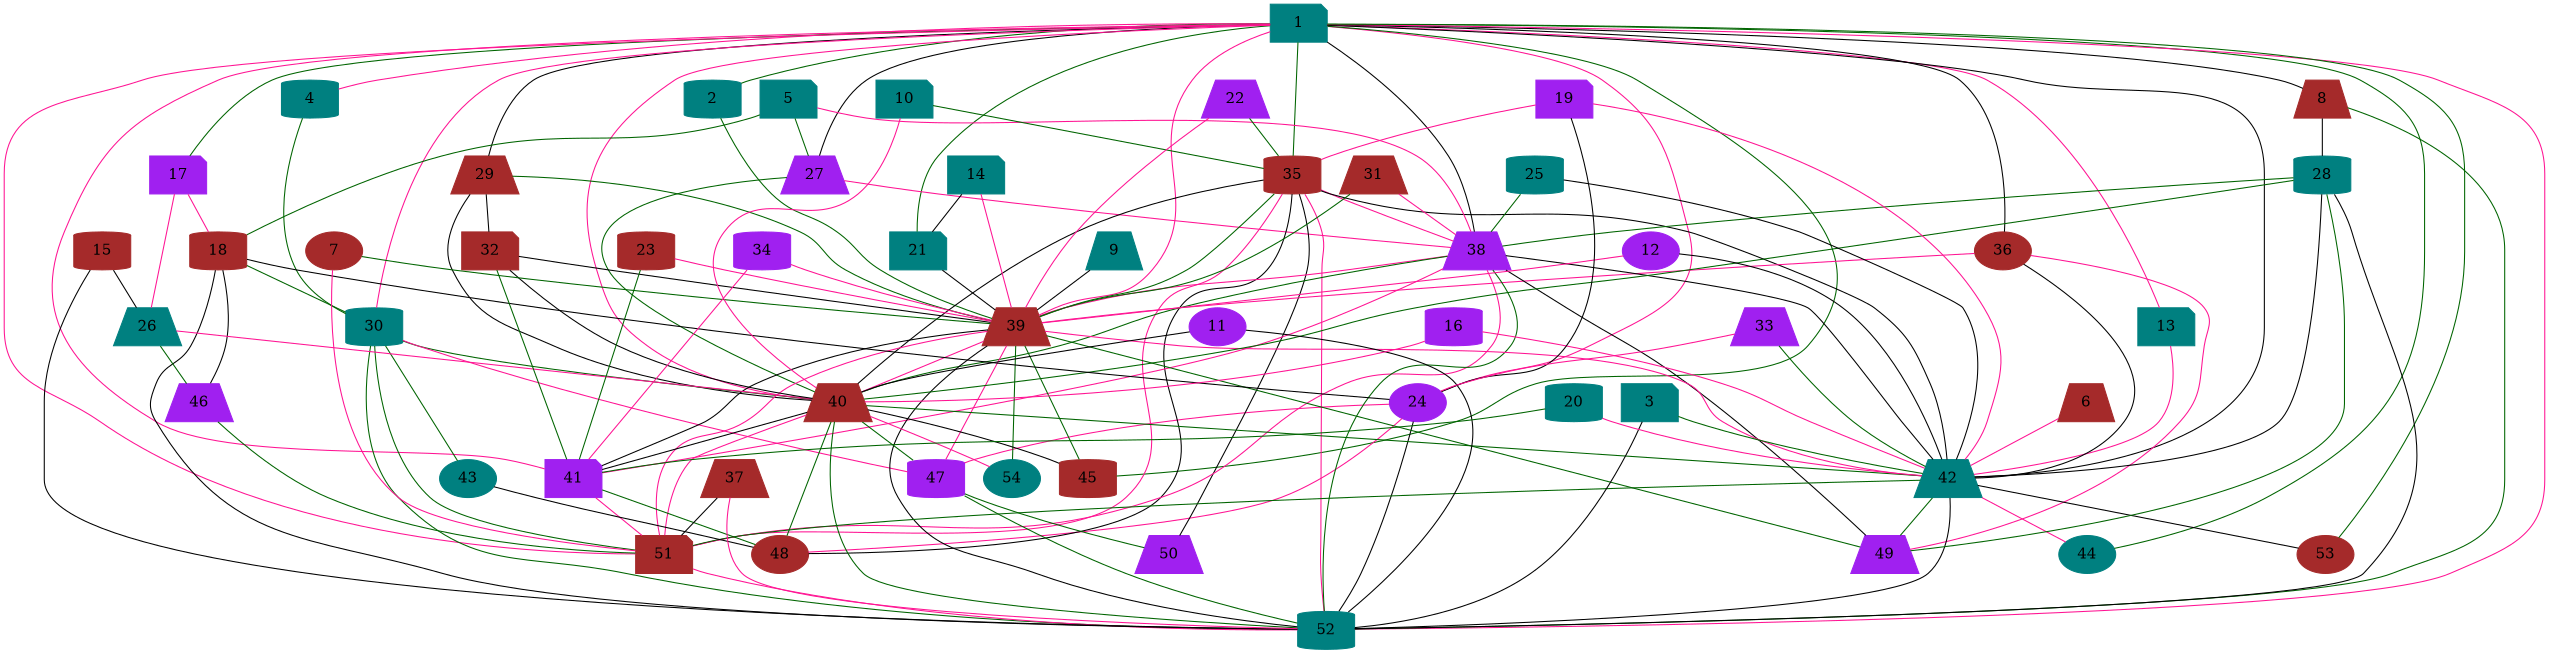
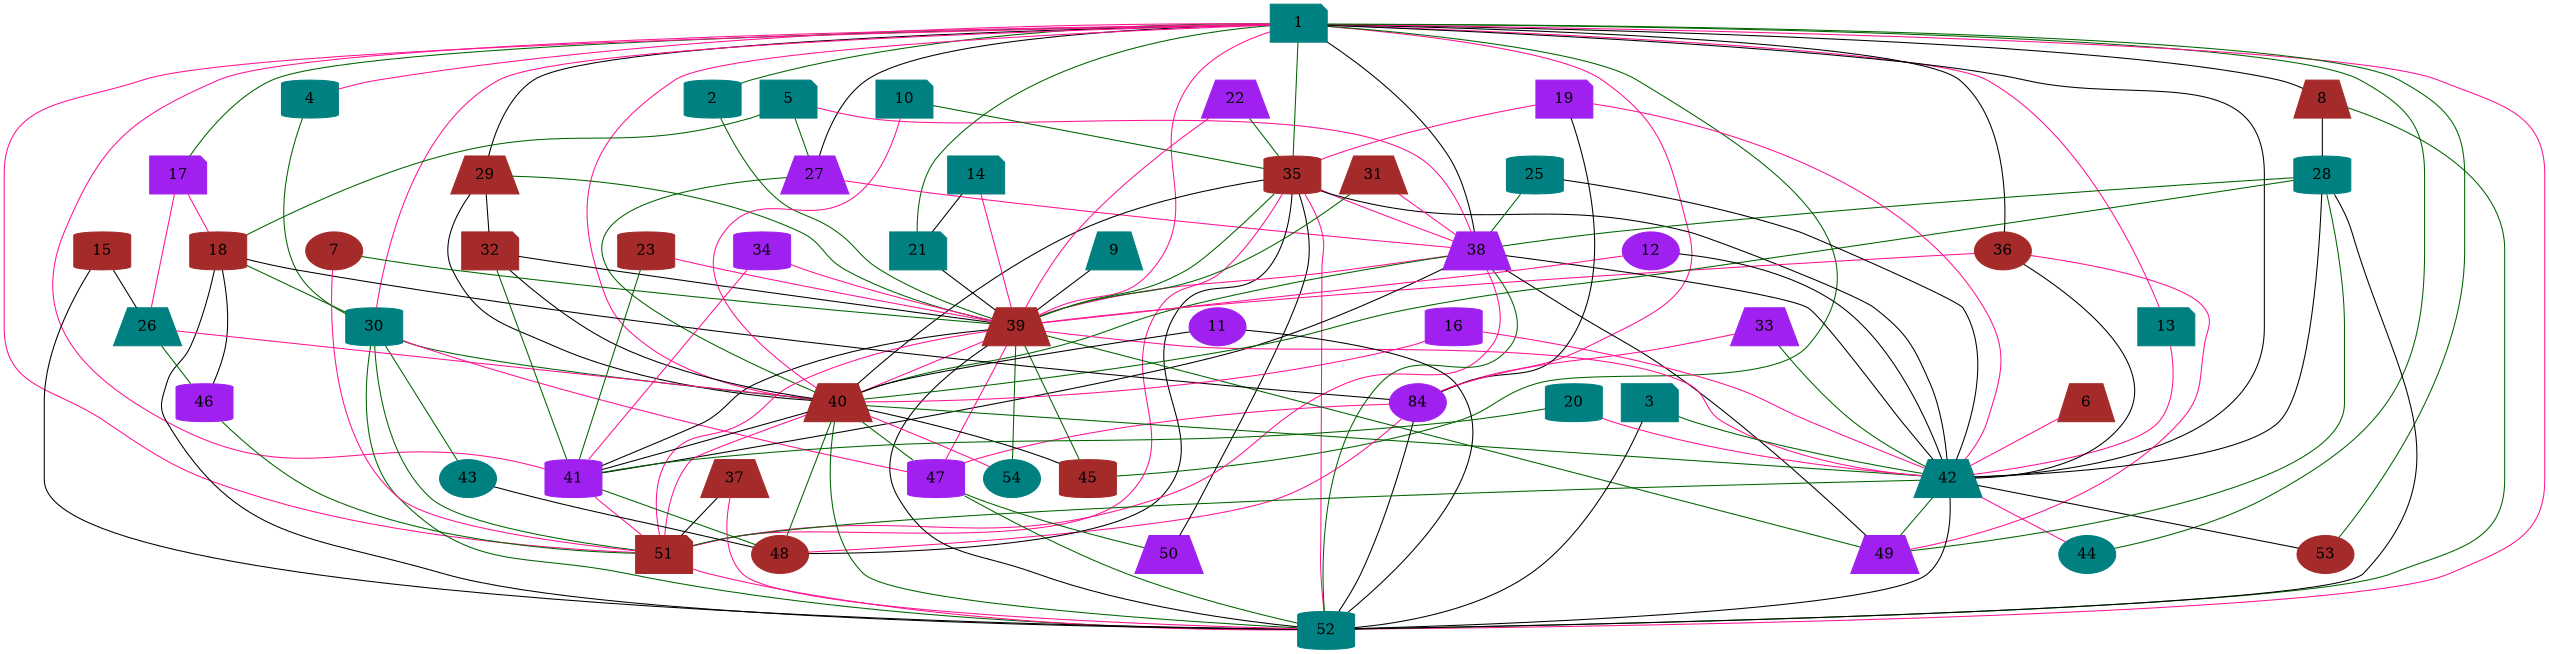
(1094, 384) -> (1094, 384)
(199, 403) -> (205, 403)
(1418, 403) -> (1418, 403)
(573, 479) -> (573, 479)
